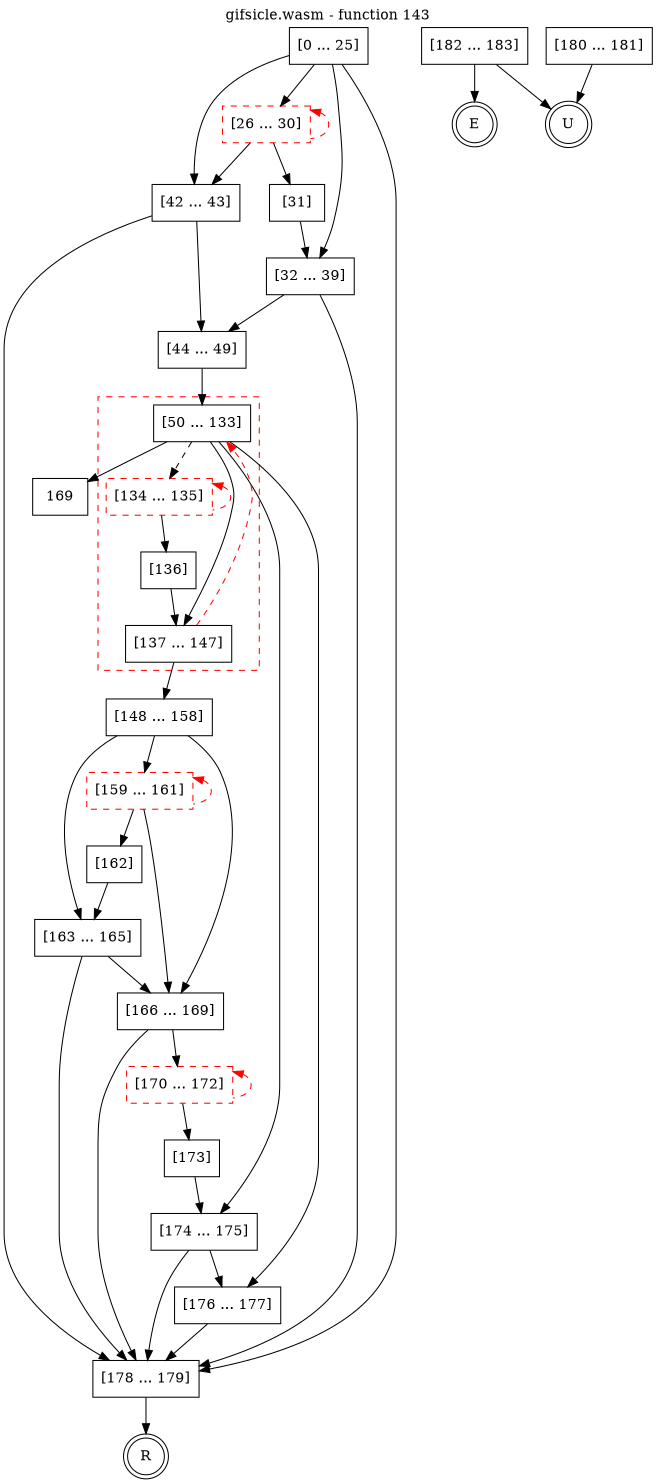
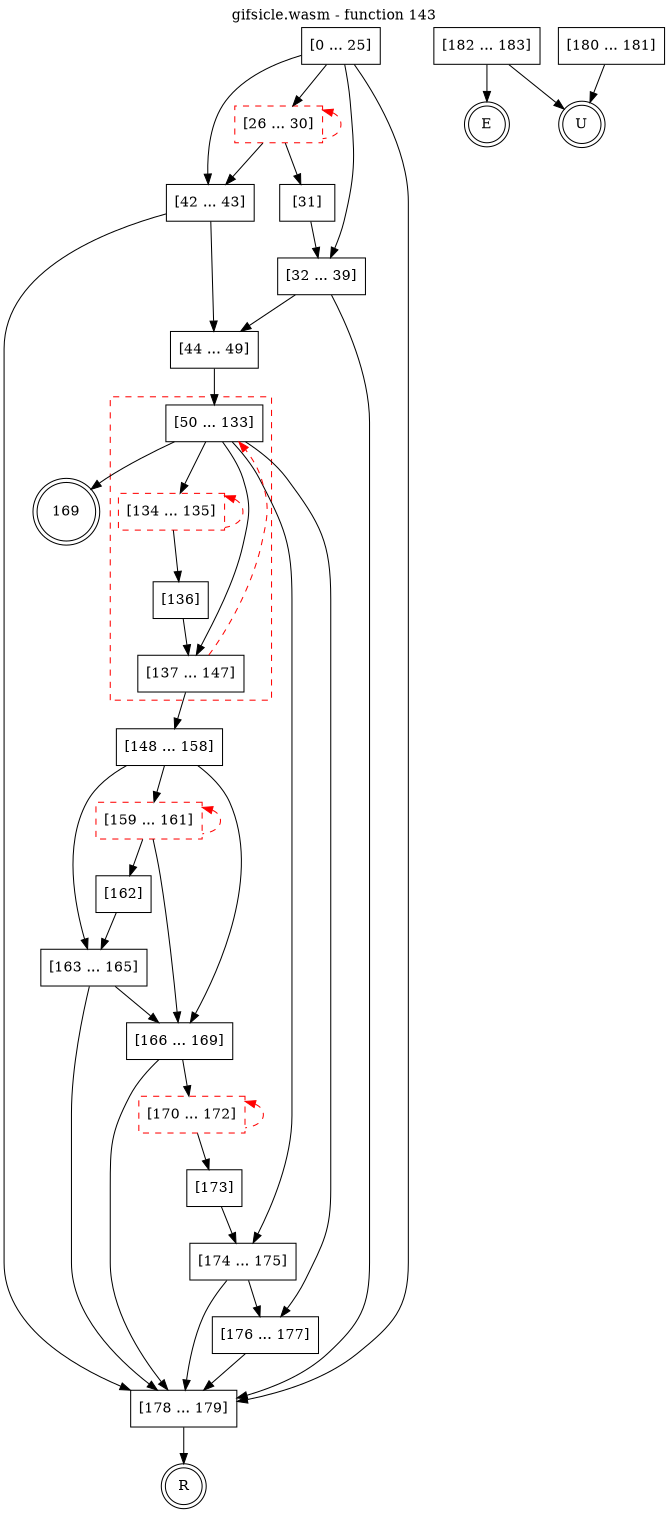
(183, 456) -> (195, 463)
(60, 497) -> (66, 512)
